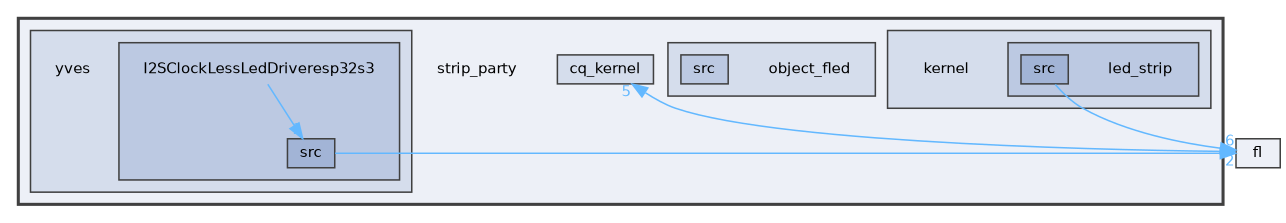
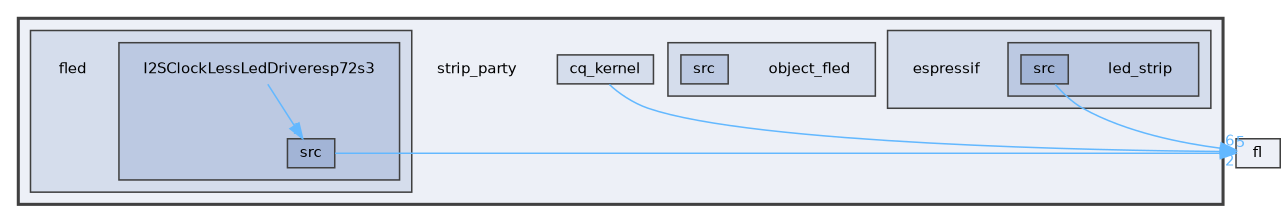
(73, 69) -> (73, 69)
(259, 69) -> (259, 69)
(947, 69) -> (947, 69)
(937, 142) -> (910, 142)
